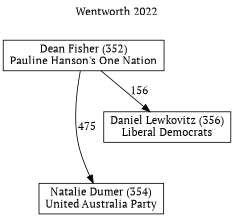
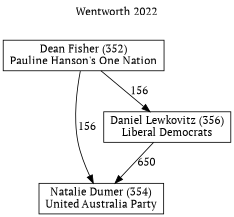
(87, 127) -> (87, 127)
none -> (137, 160)
